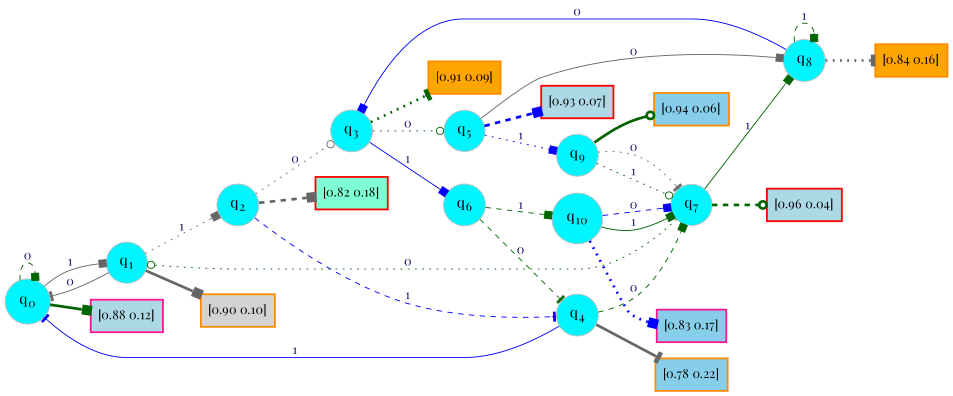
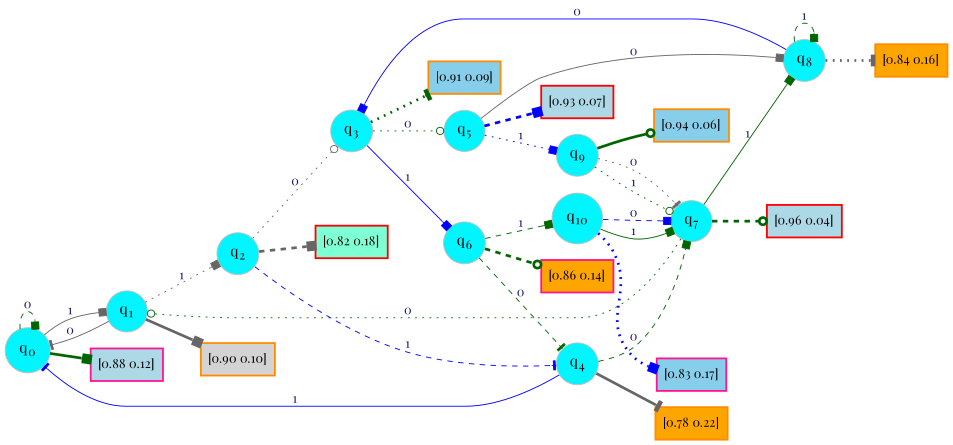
(464, 78) -> (464, 78)
none -> (577, 276)
(692, 375) -> (692, 423)
